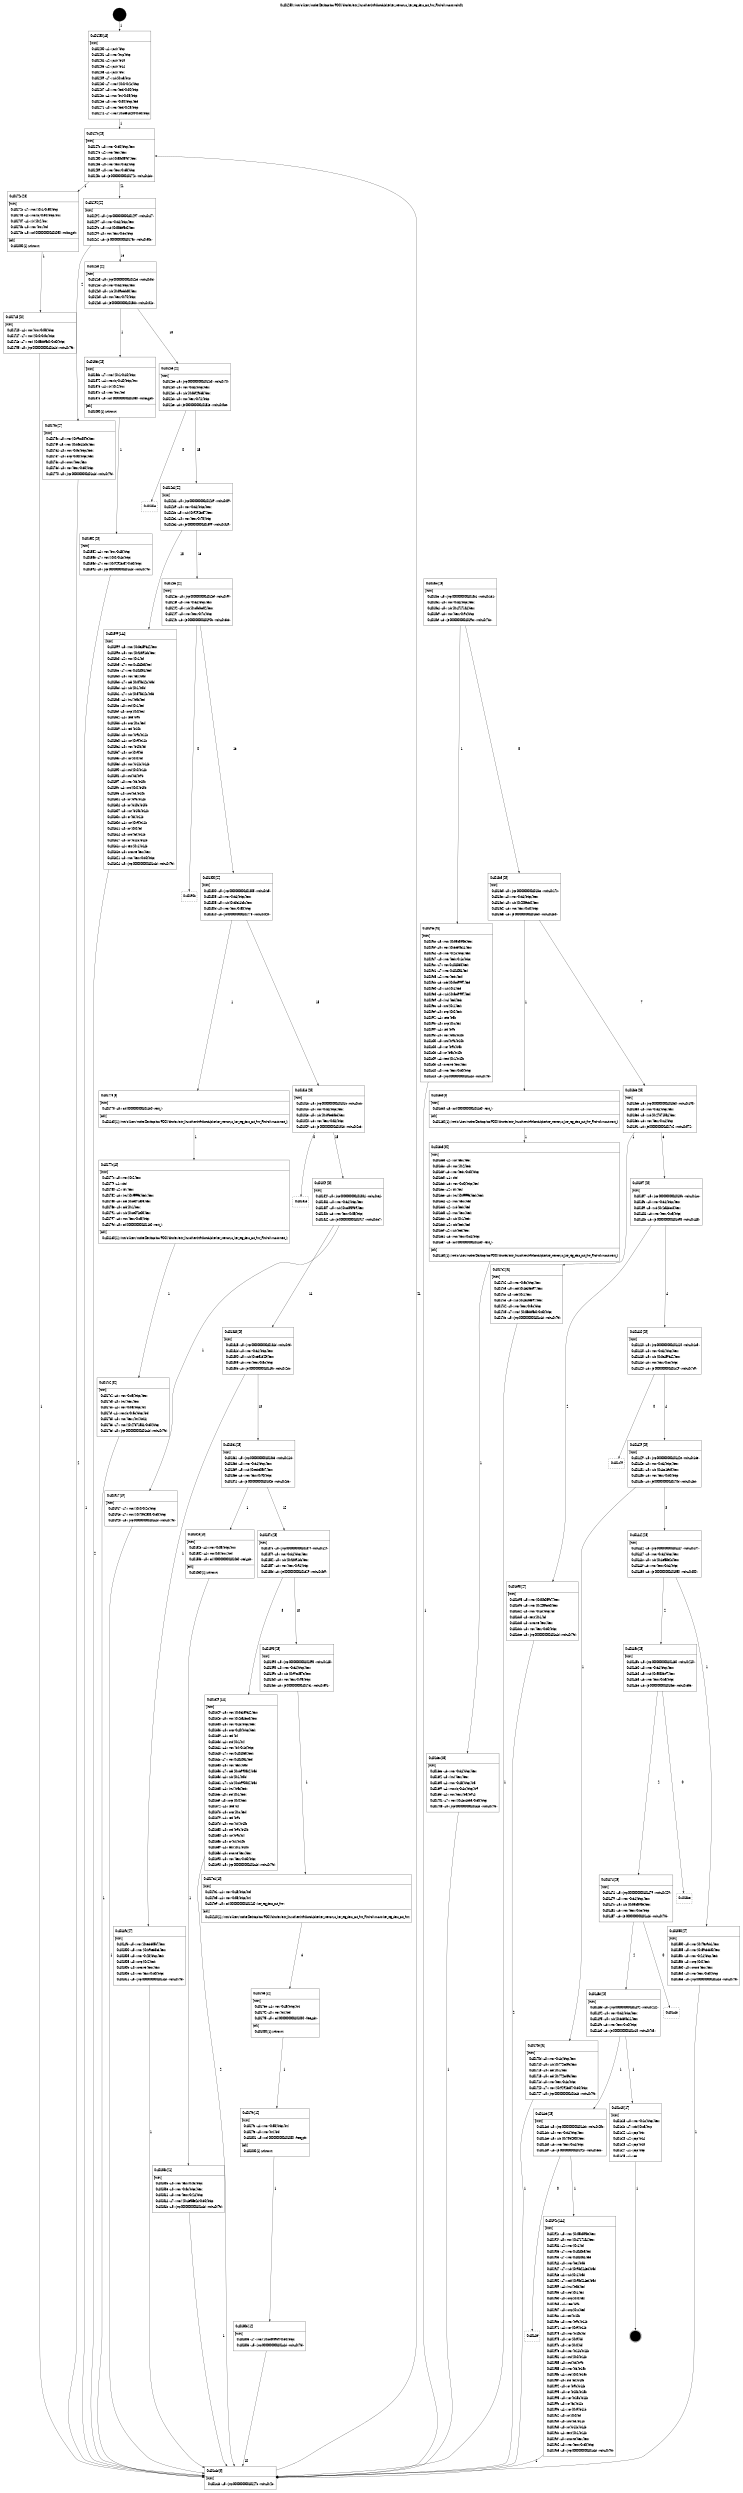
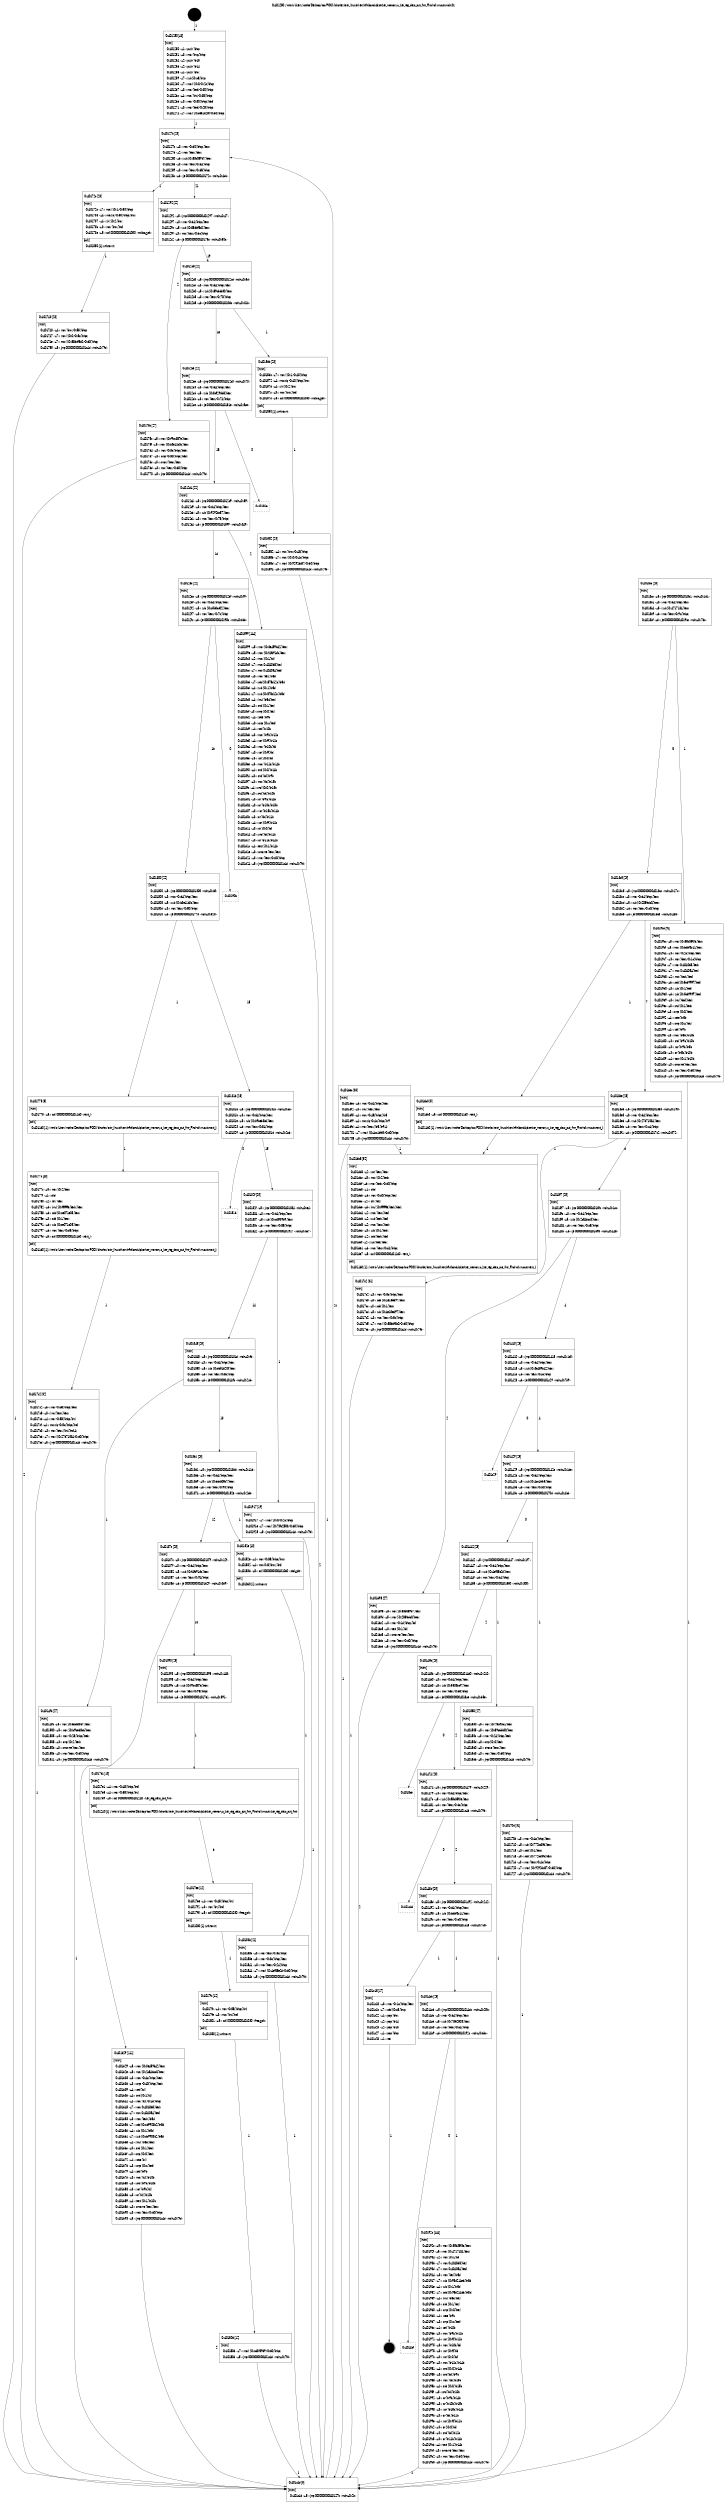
(182, 555) -> (250, 555)
(479, 1506) -> (398, 1148)
(246, 2461) -> (298, 2473)
